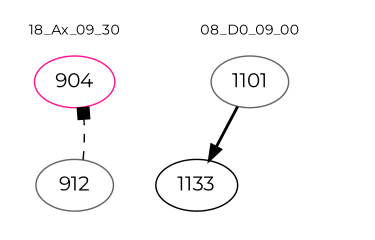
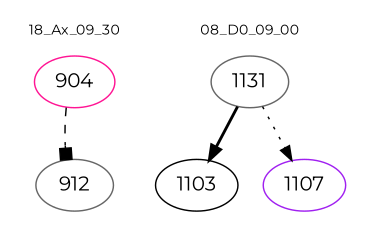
(250, 82) -> (250, 82)
(84, 141) -> (65, 126)
(197, 185) -> (197, 185)
none -> (304, 185)
